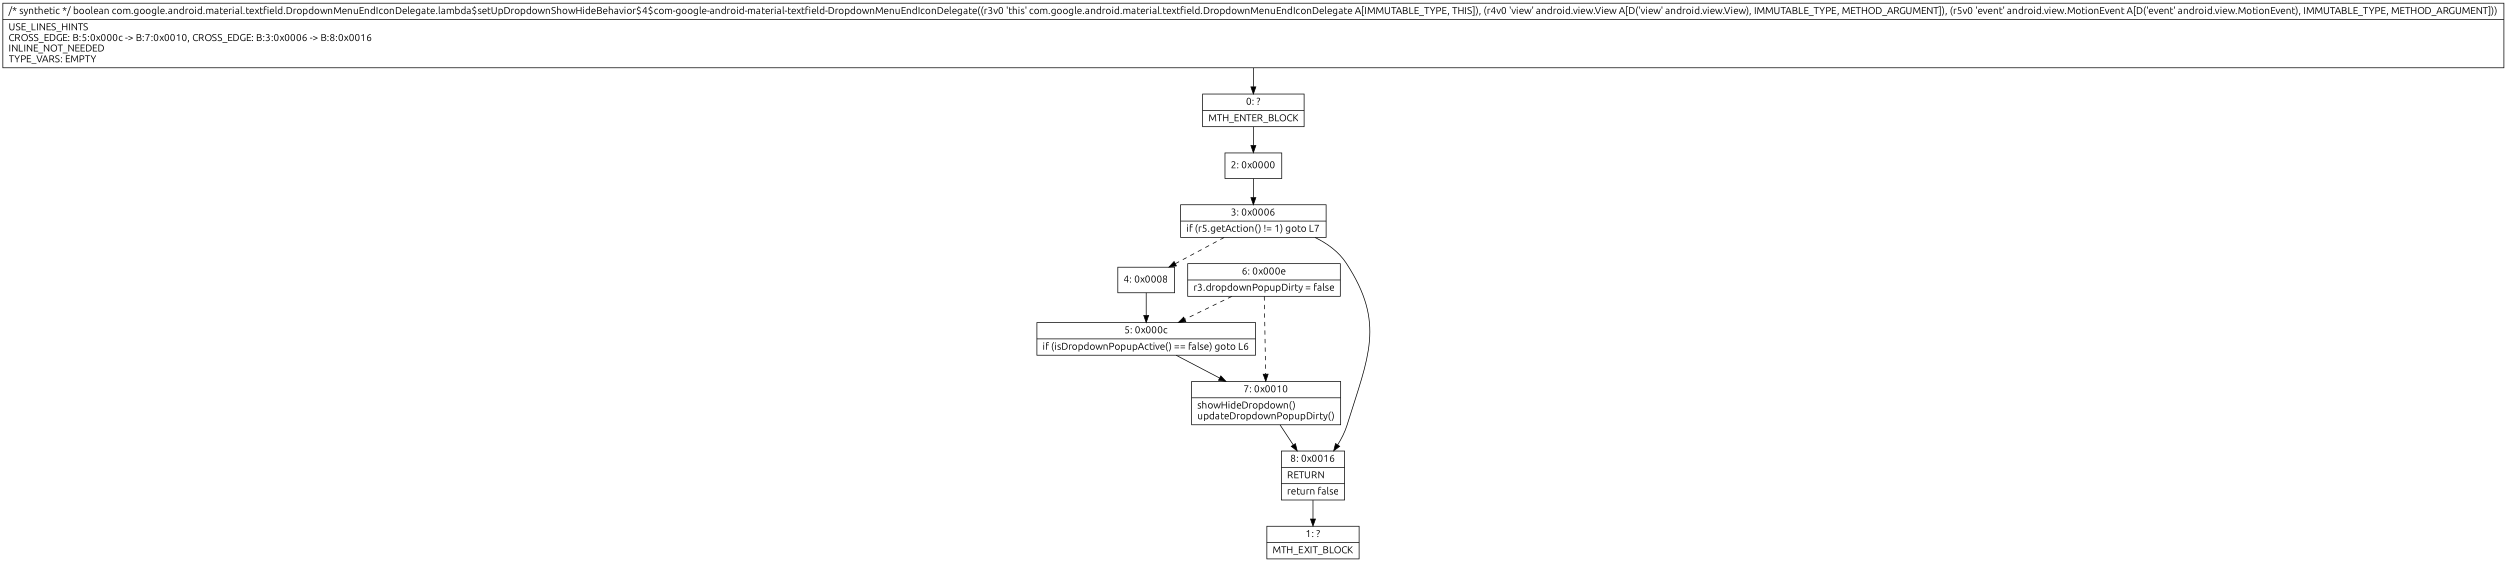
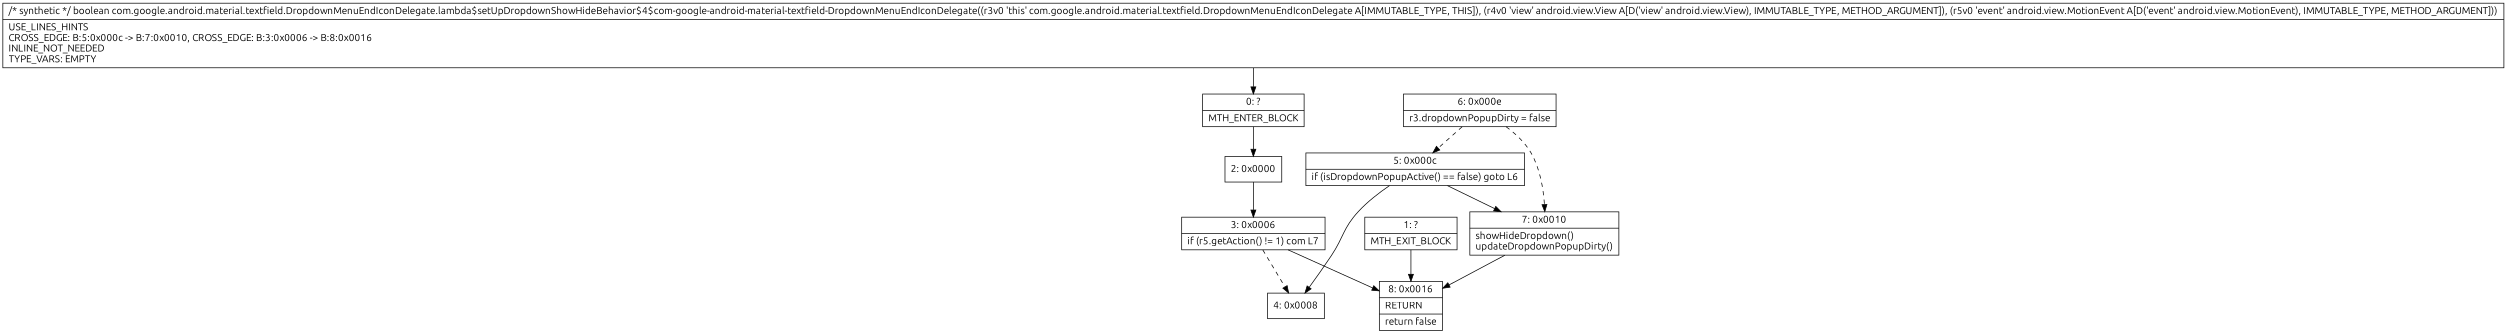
(1253, 229) -> (1253, 241)
(1146, 304) -> (1344, 232)
(1313, 510) -> (1411, 262)
